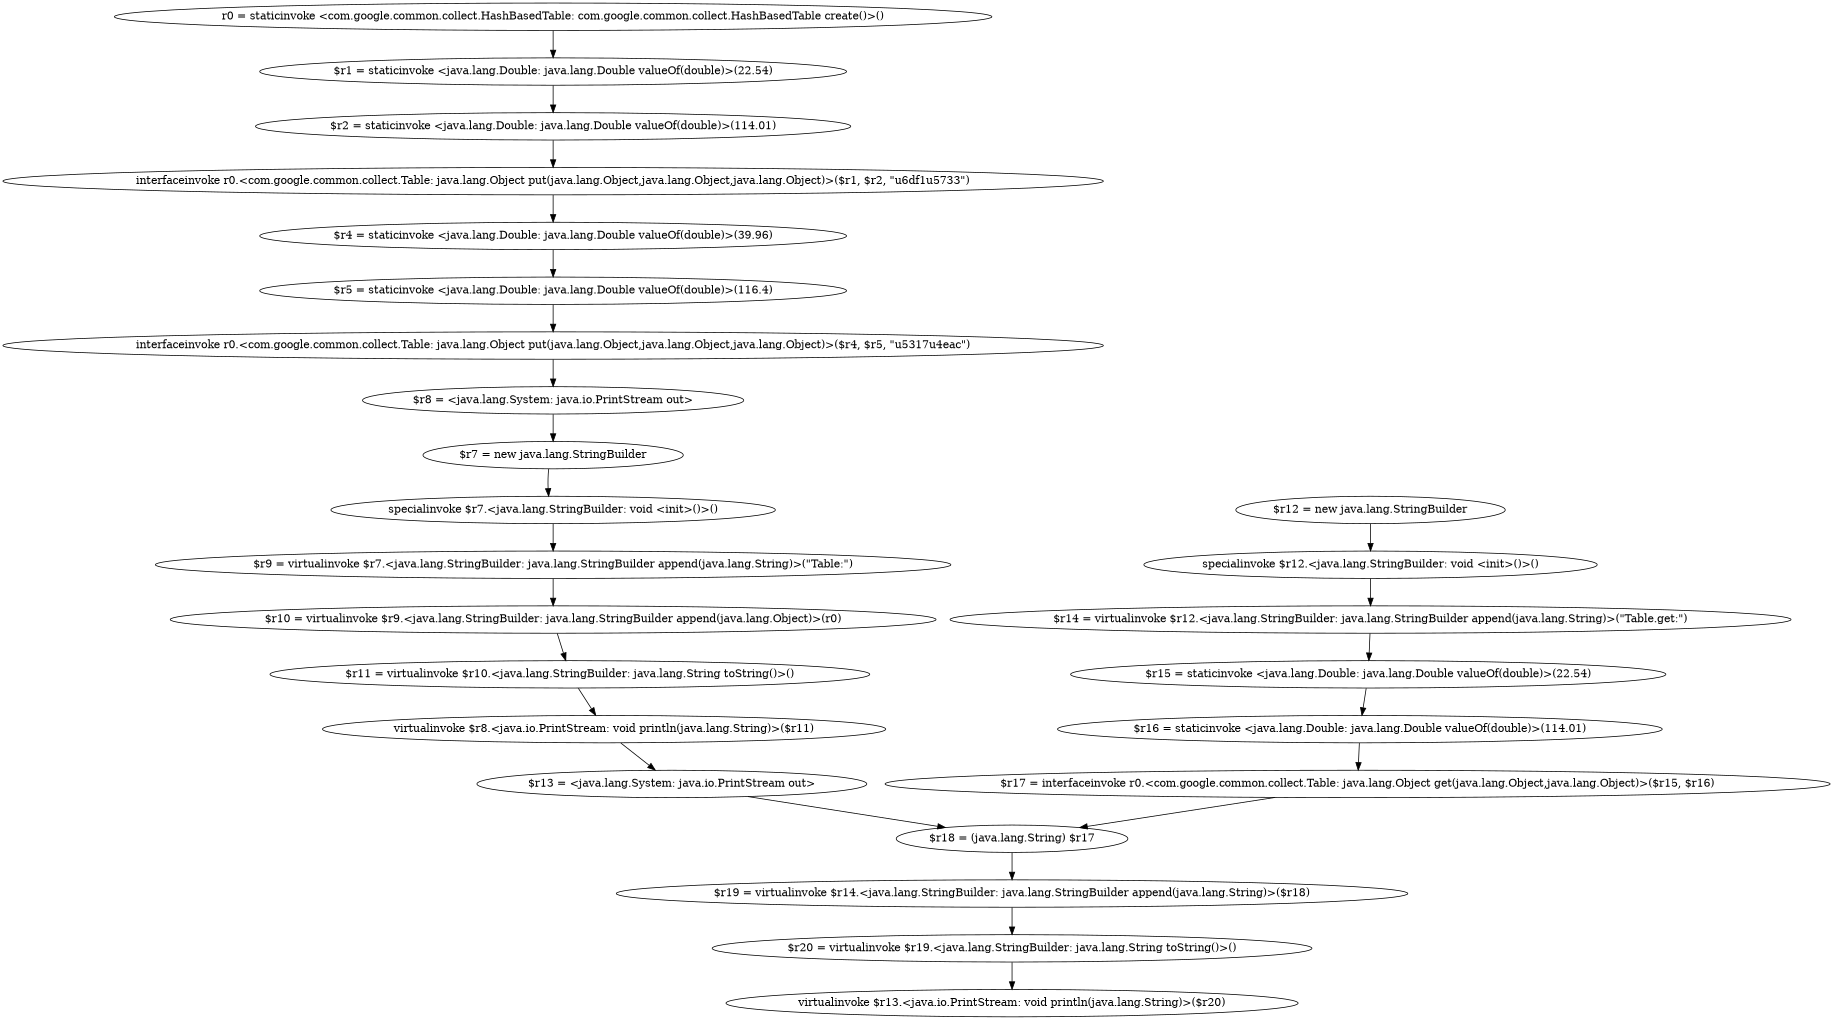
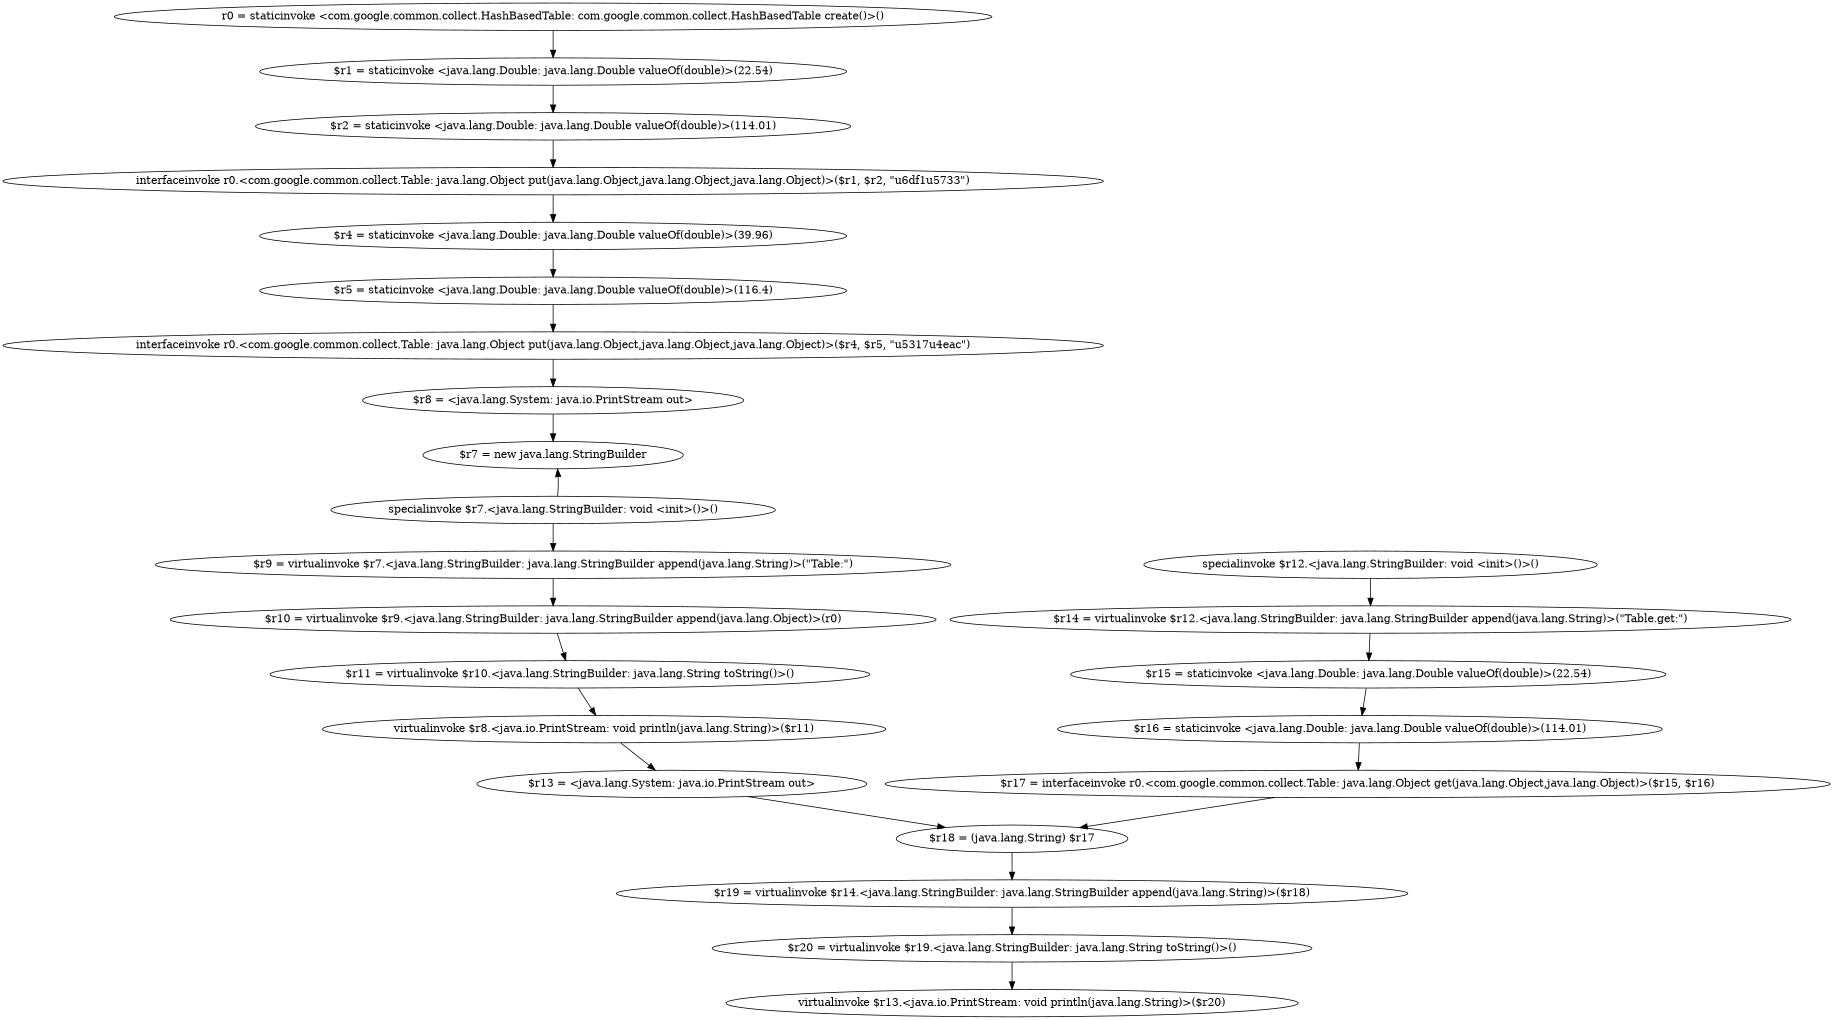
(548, 479) -> (558, 486)
(1371, 510) -> none
